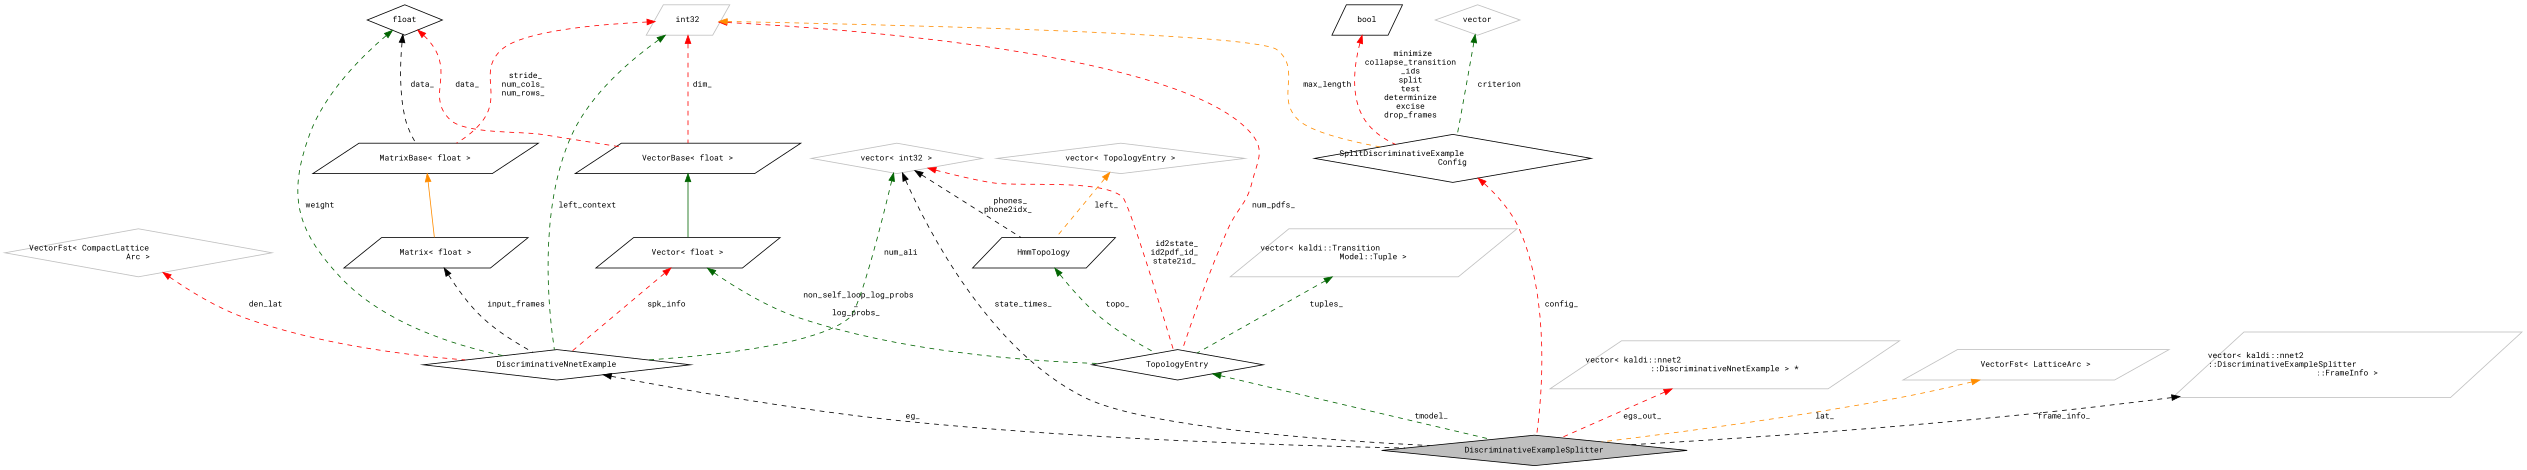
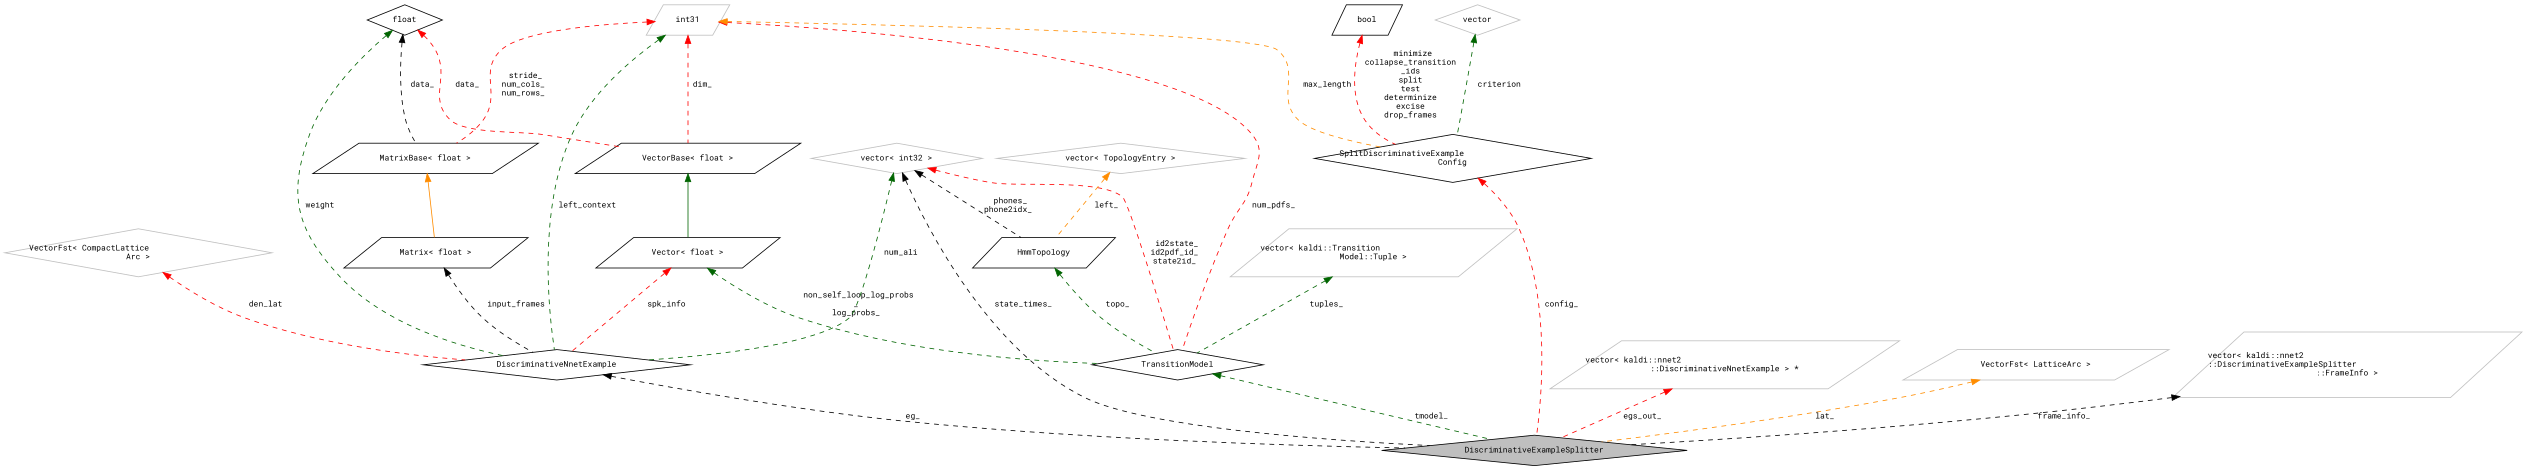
(688, 20) -> (688, 20)
(1178, 365) -> (1178, 365)
